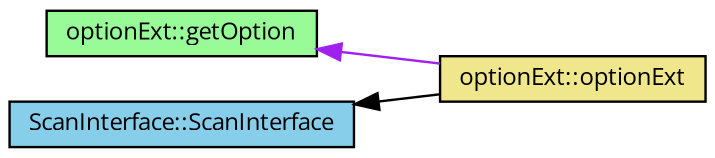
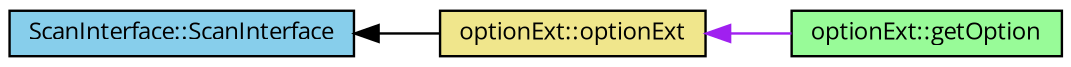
(391, 58) -> (761, 33)
